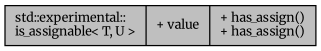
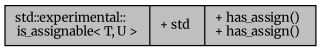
(178, 25) -> (175, 25)
